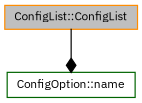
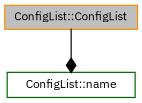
(71, 85) -> (71, 85)
